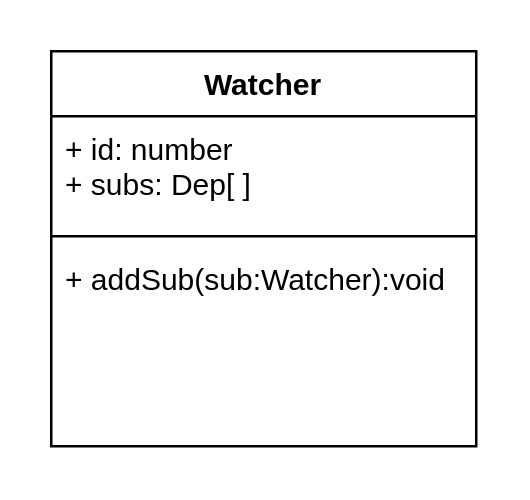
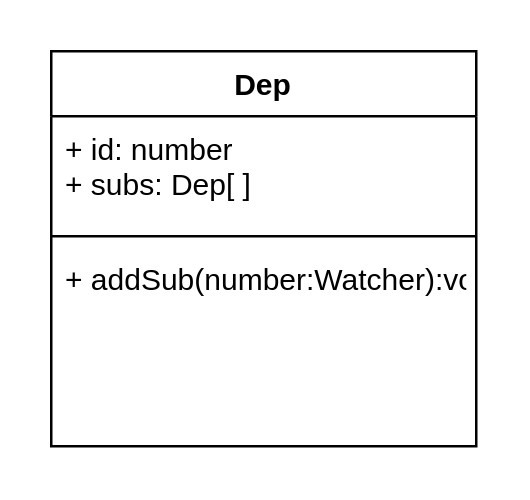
(263, 85) -> (263, 85)
(268, 280) -> (293, 280)
